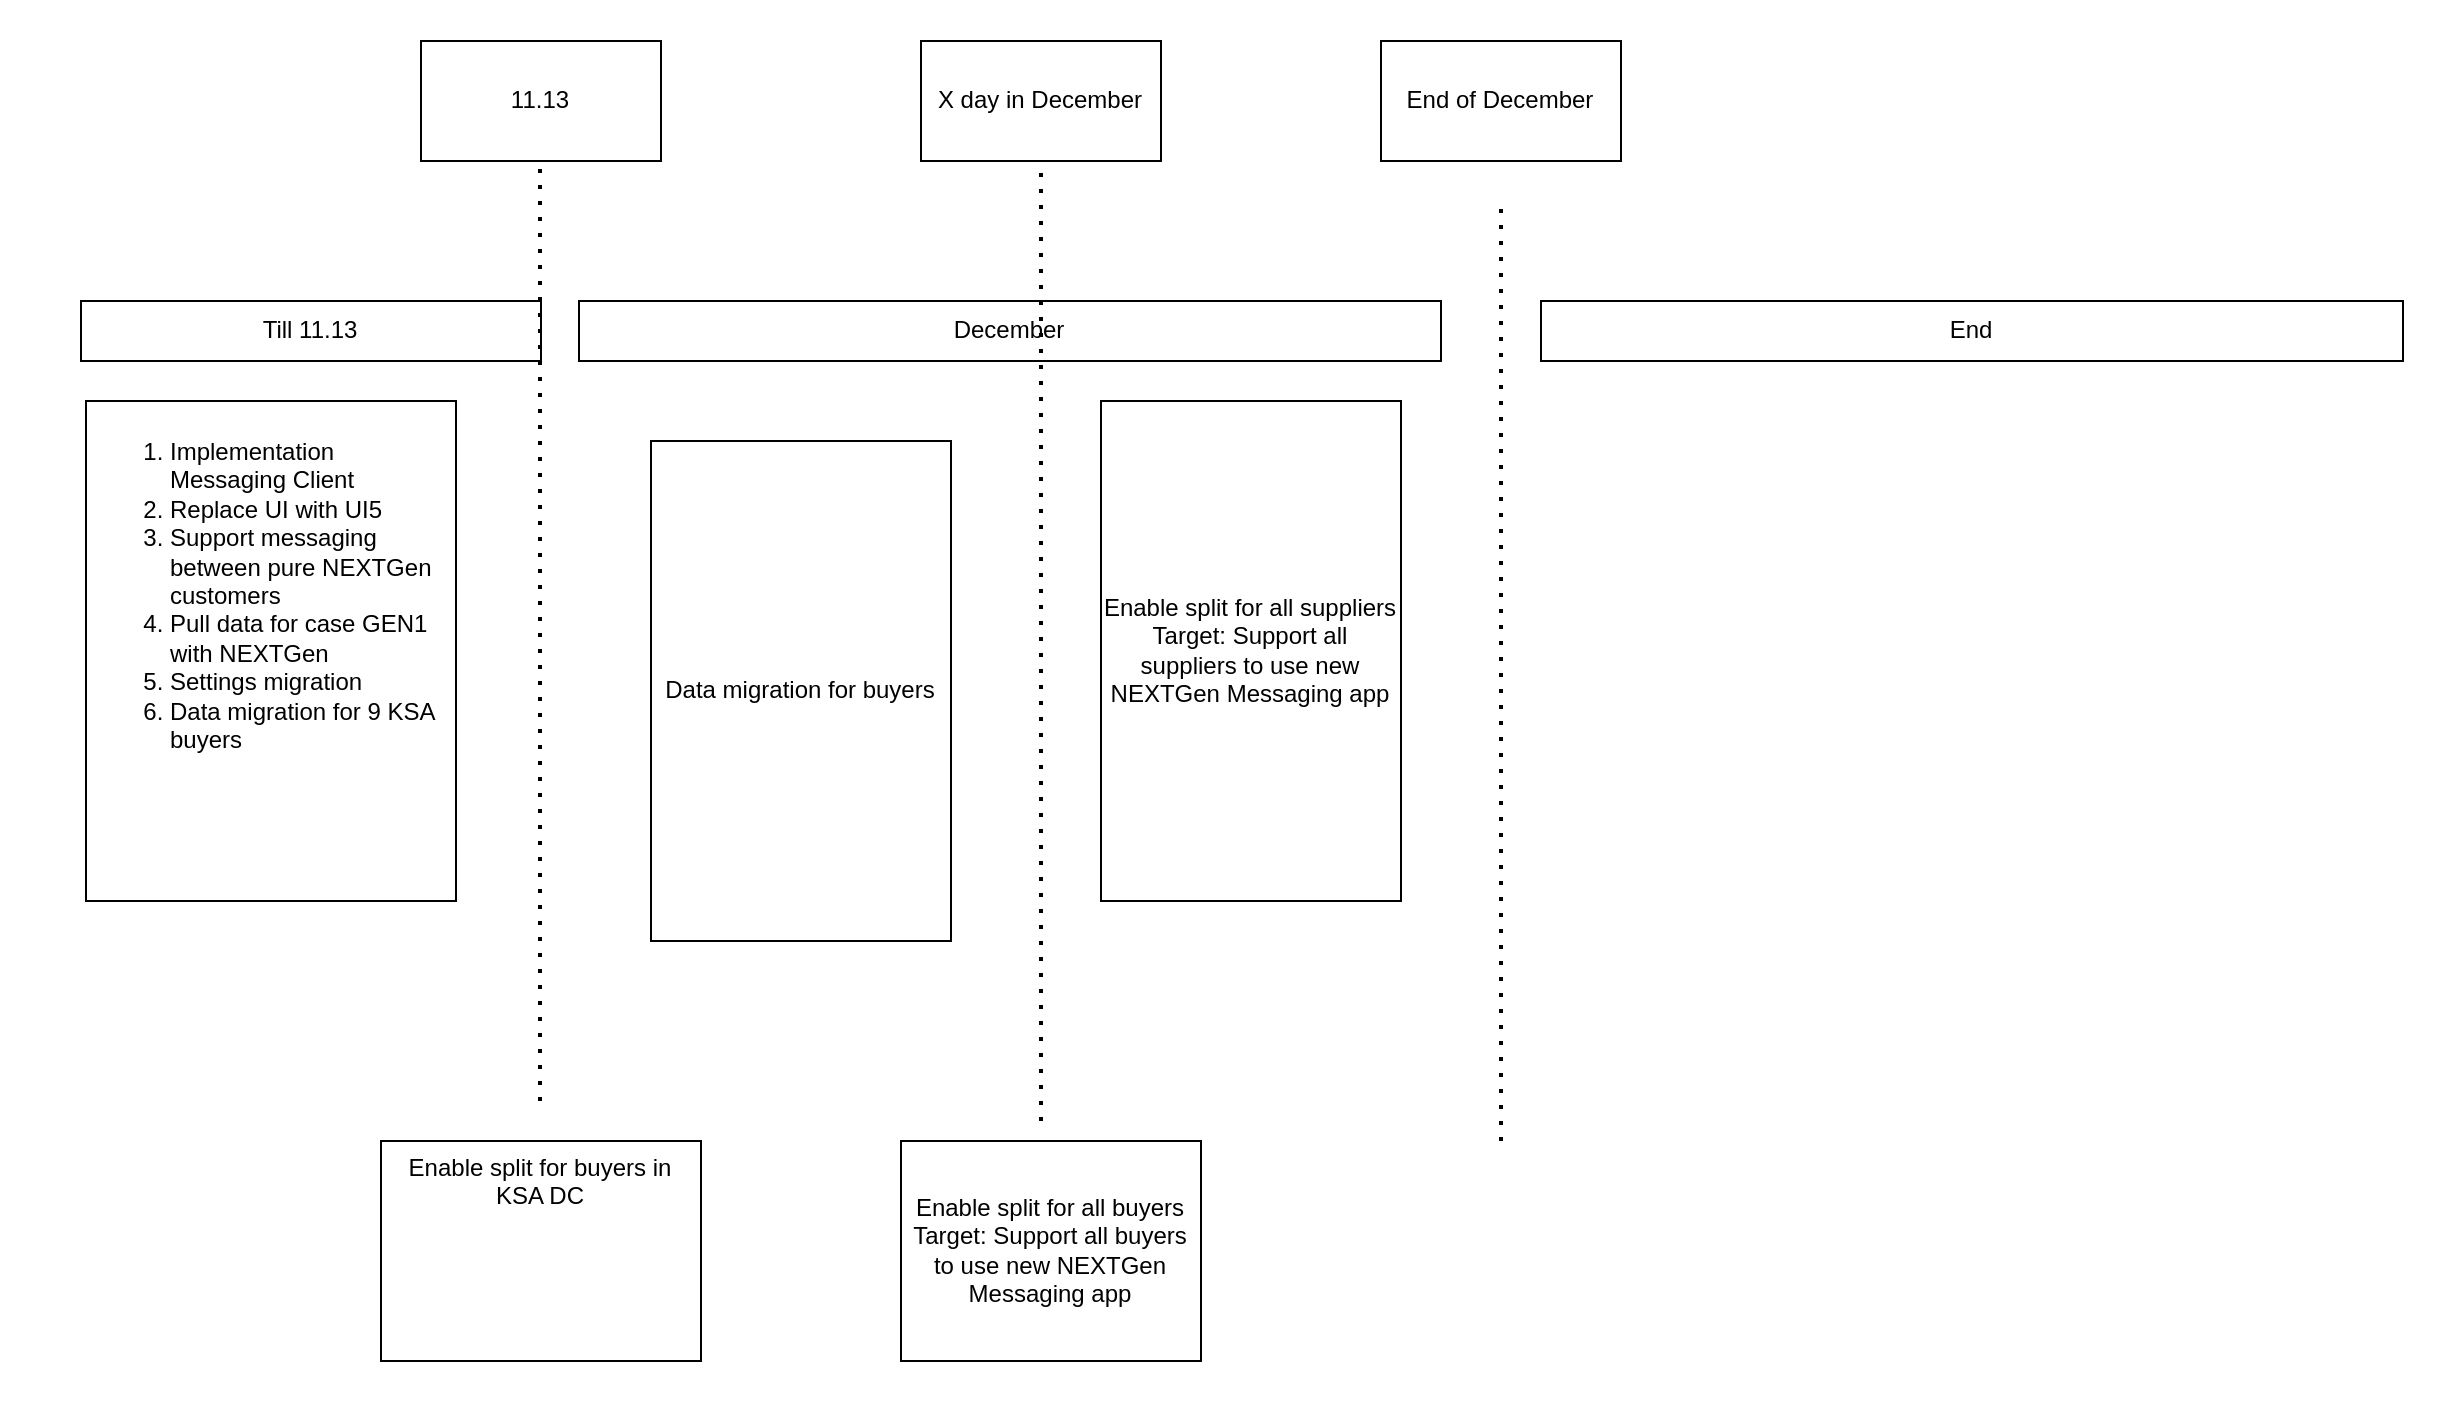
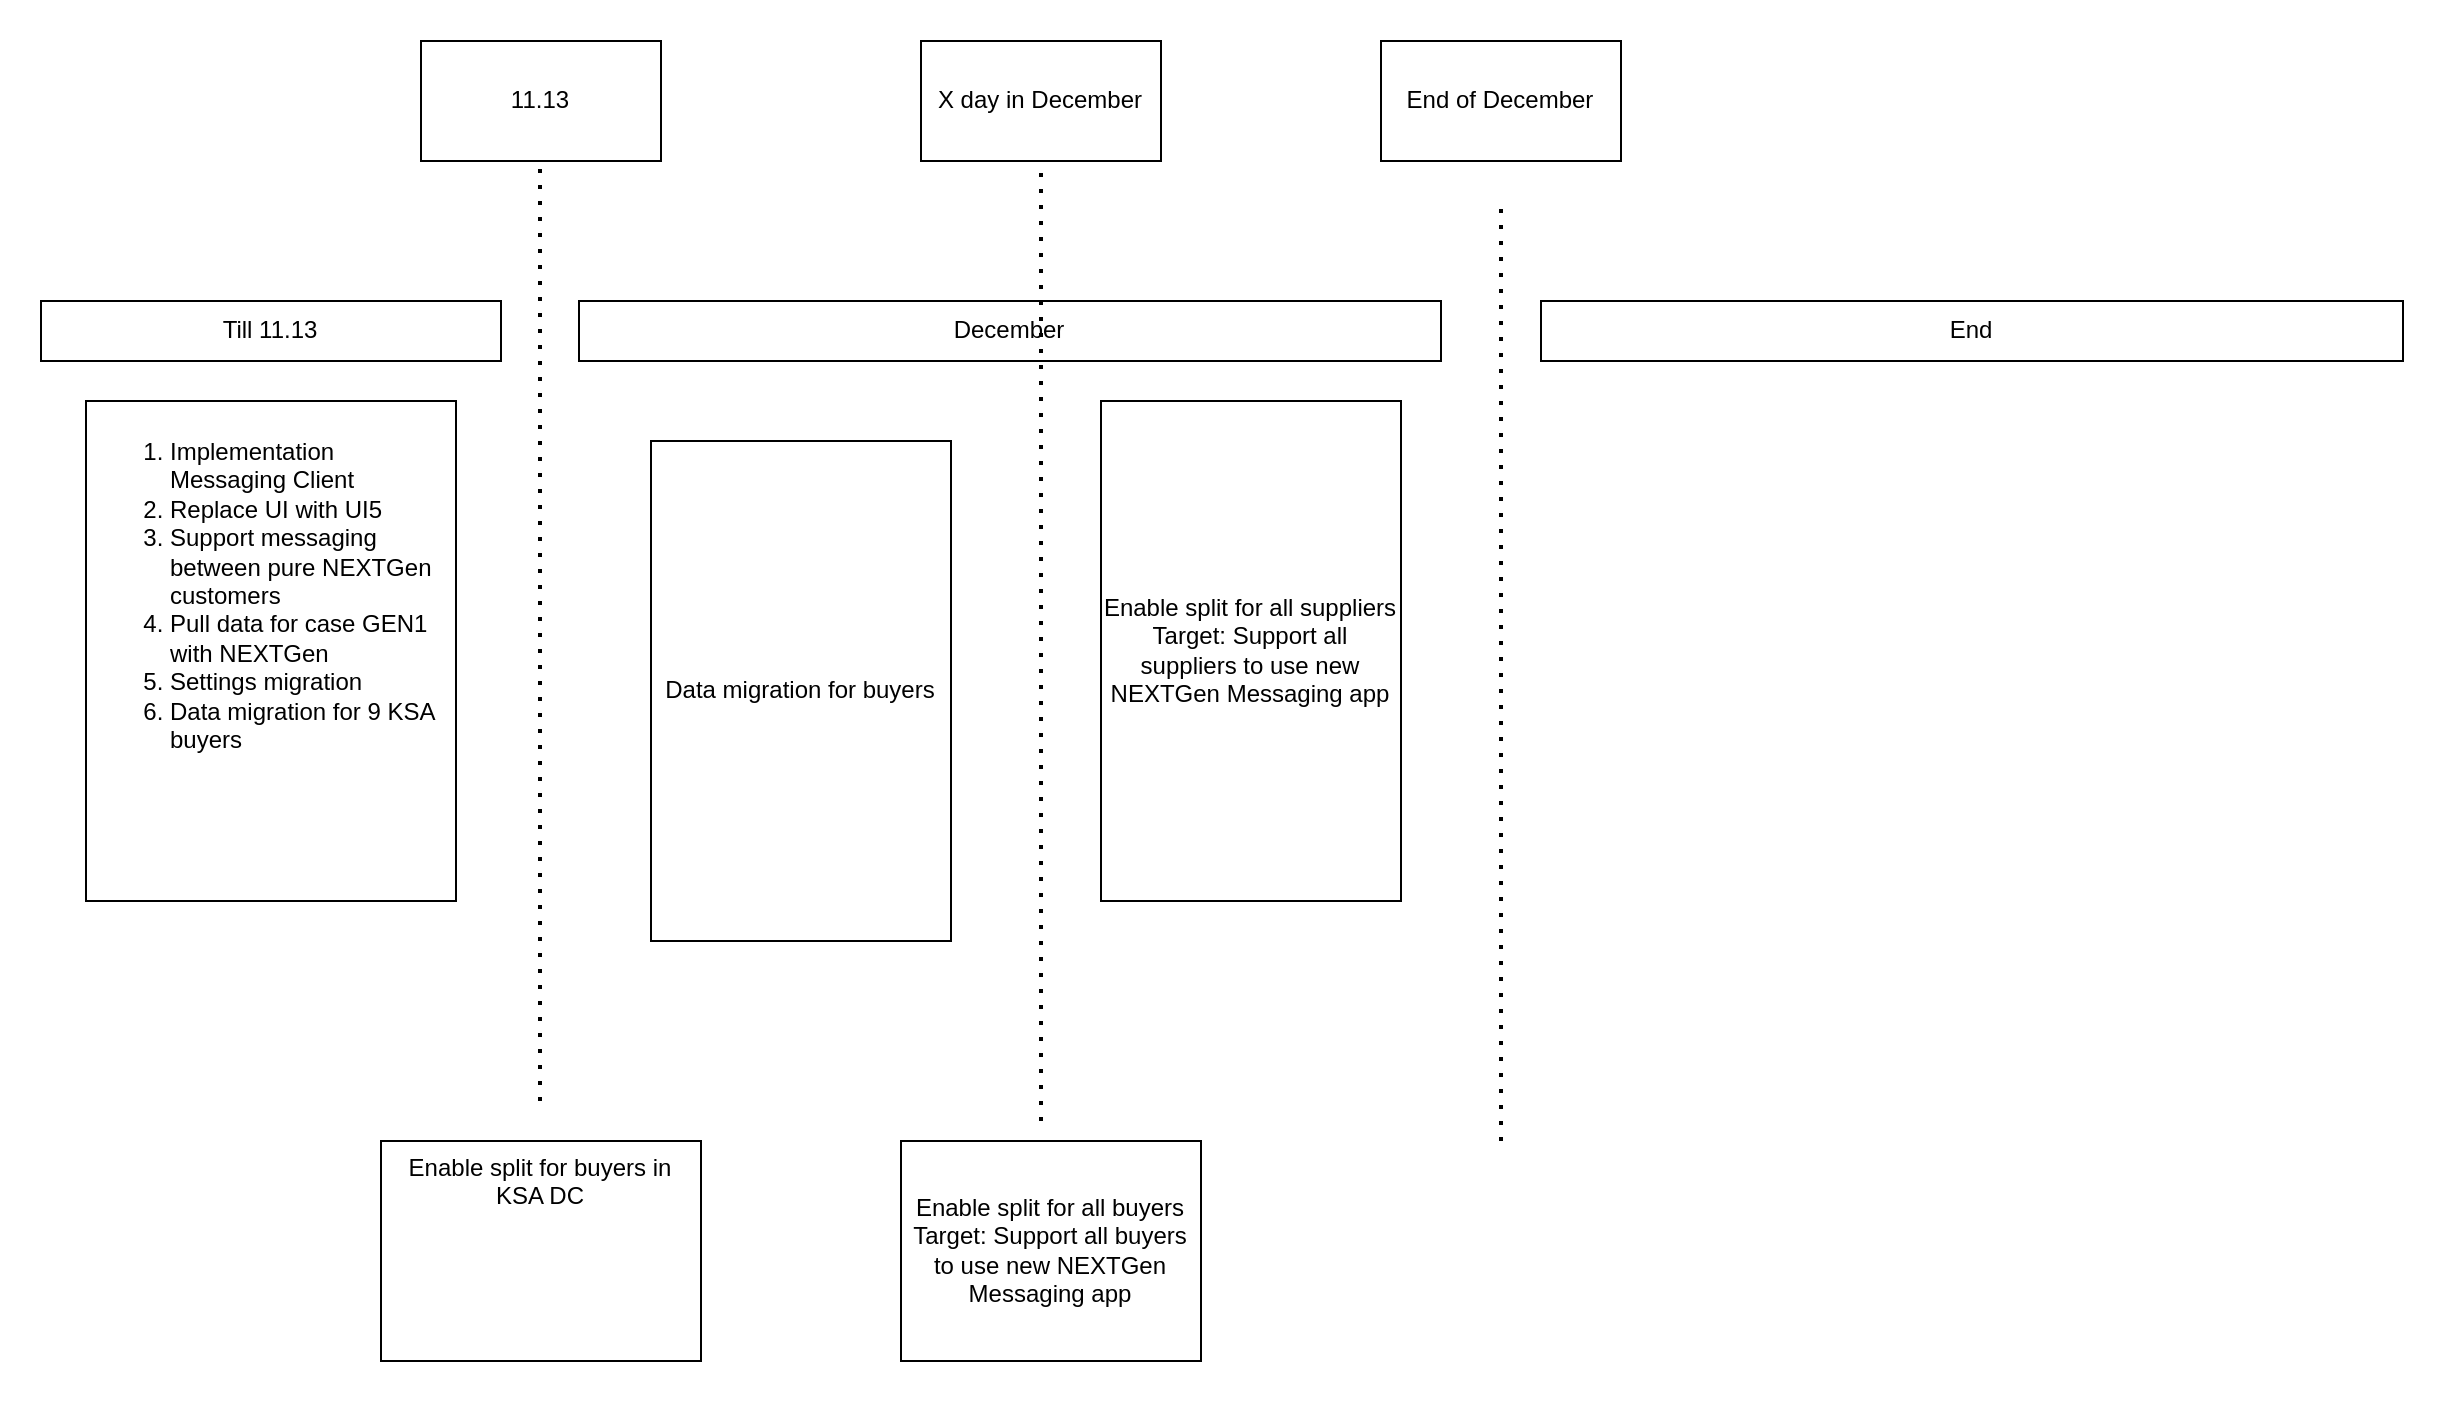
(311, 331) -> (271, 331)
